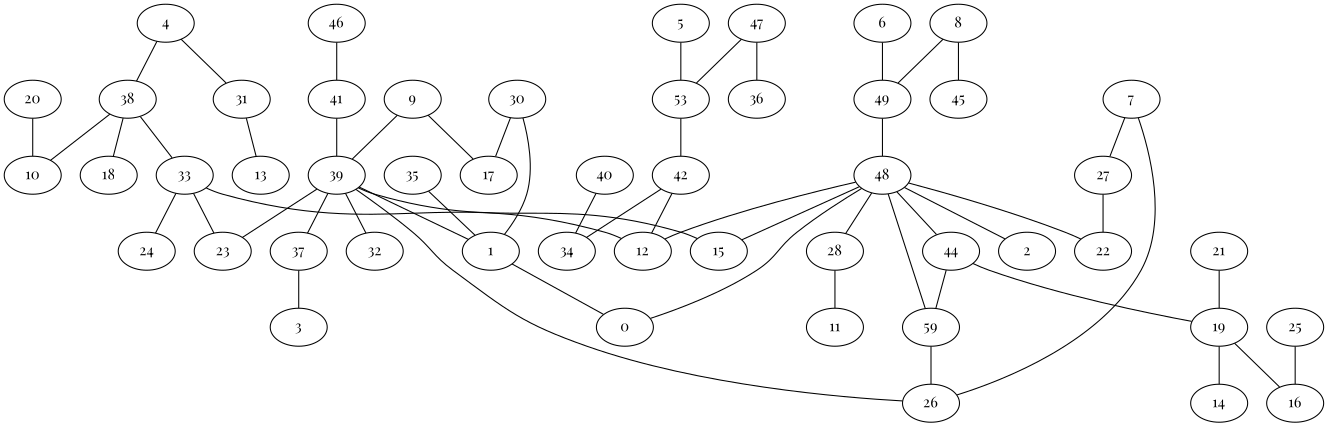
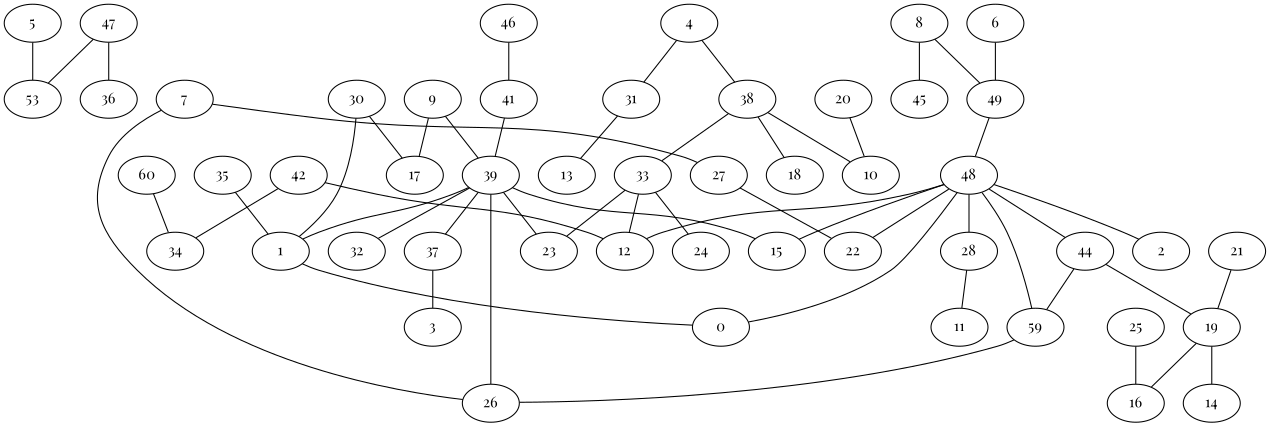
(681, 137) -> none
(605, 175) -> (147, 175)
